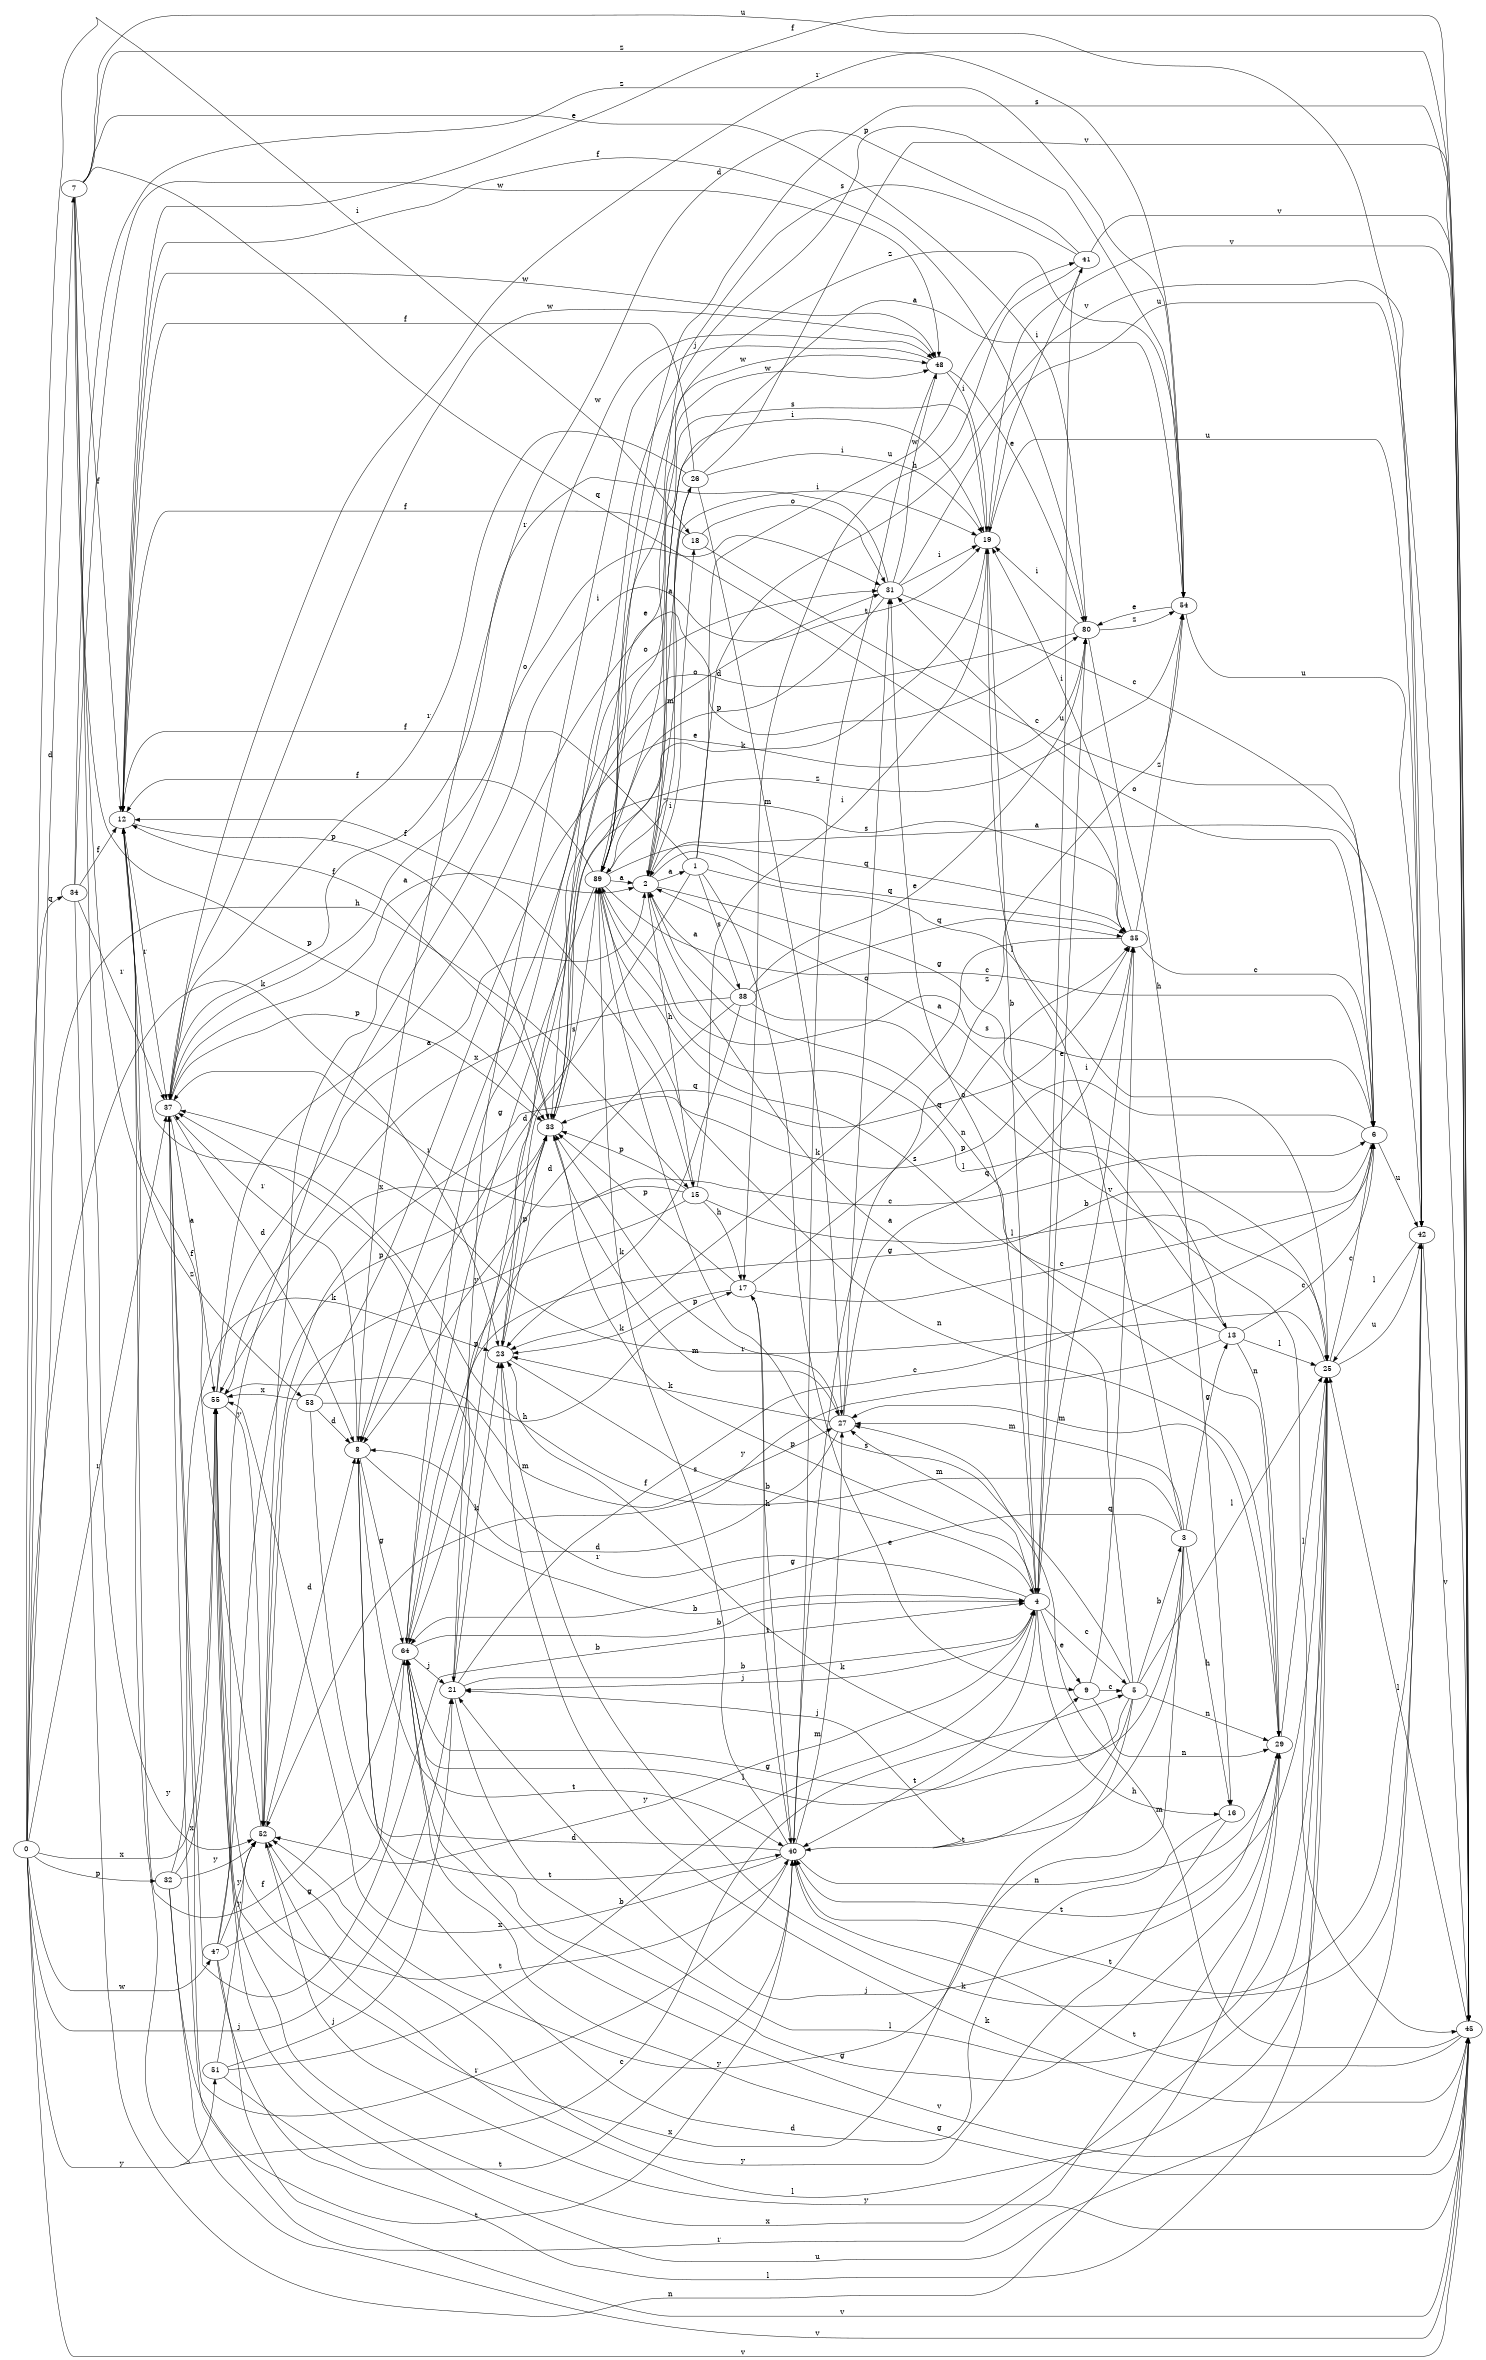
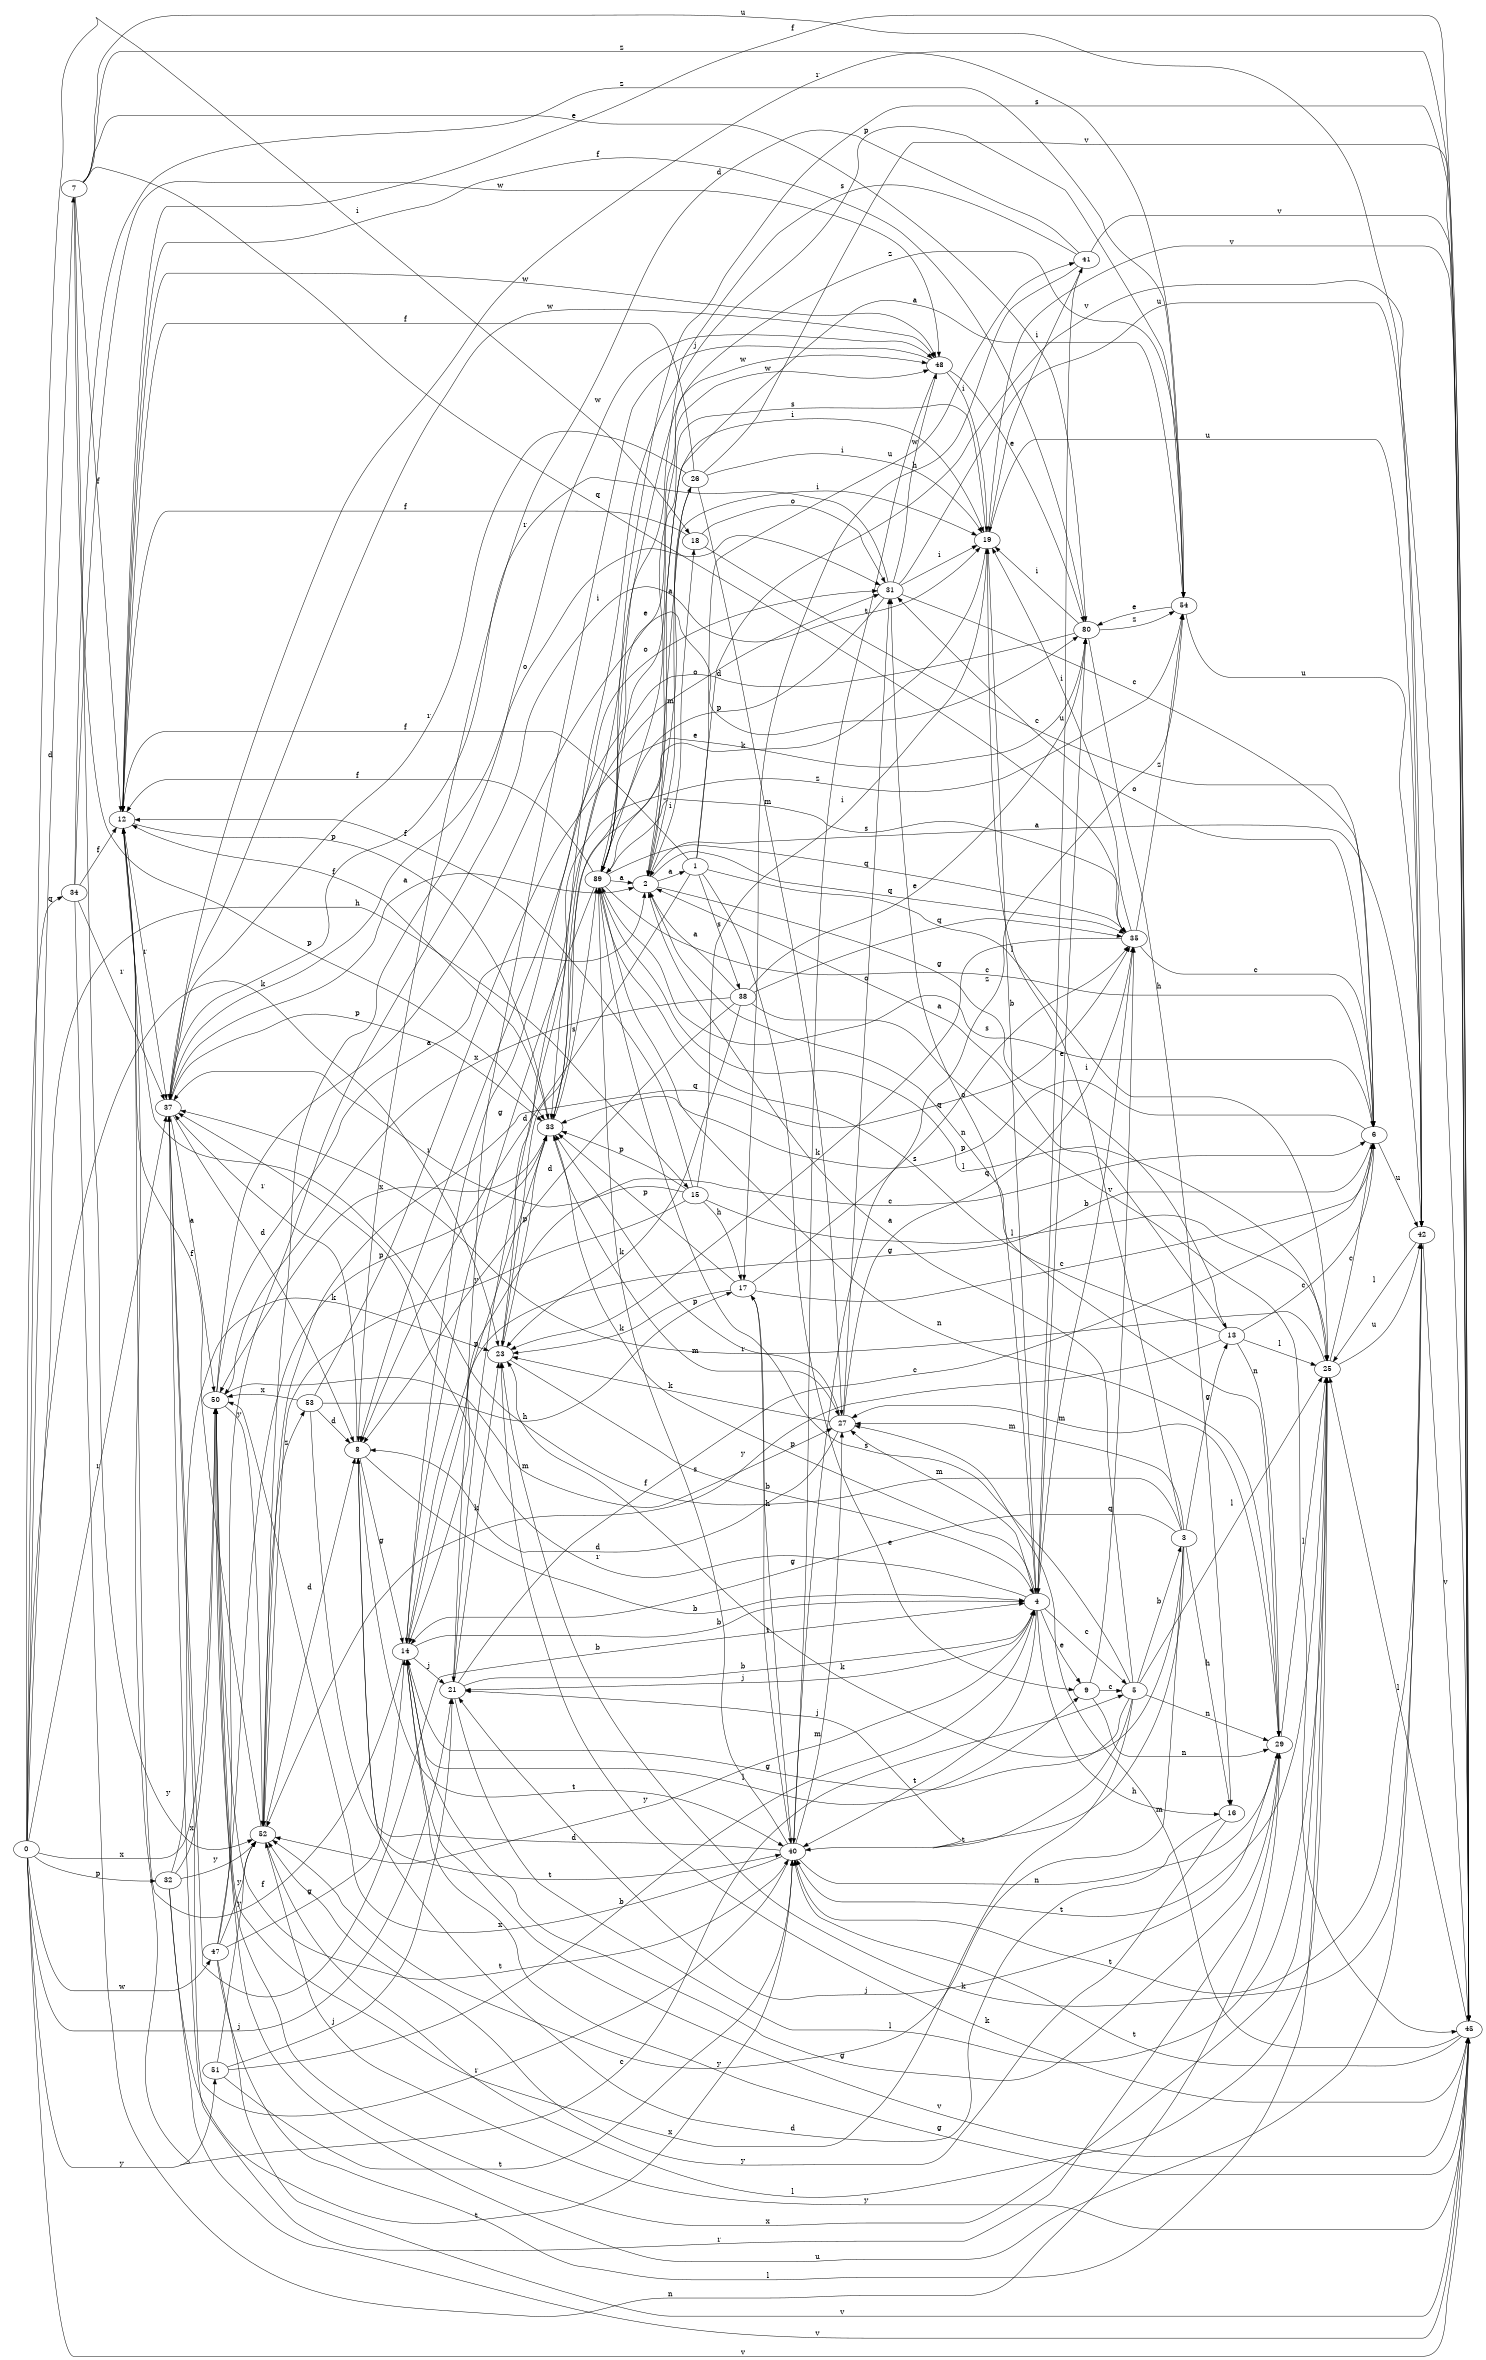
(92, 825) -> (269, 1618)
(670, 1037) -> none
(216, 1400) -> (216, 1400)
(405, 1652) -> (405, 1652)
